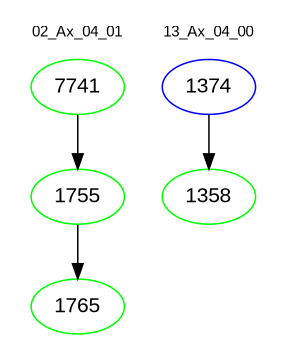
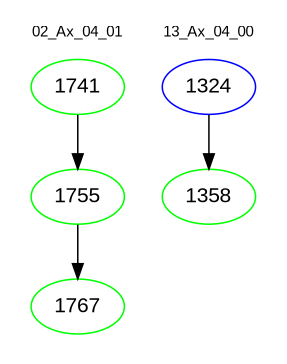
(78, 87) -> (78, 87)
(209, 87) -> (209, 87)
(78, 307) -> (78, 307)
